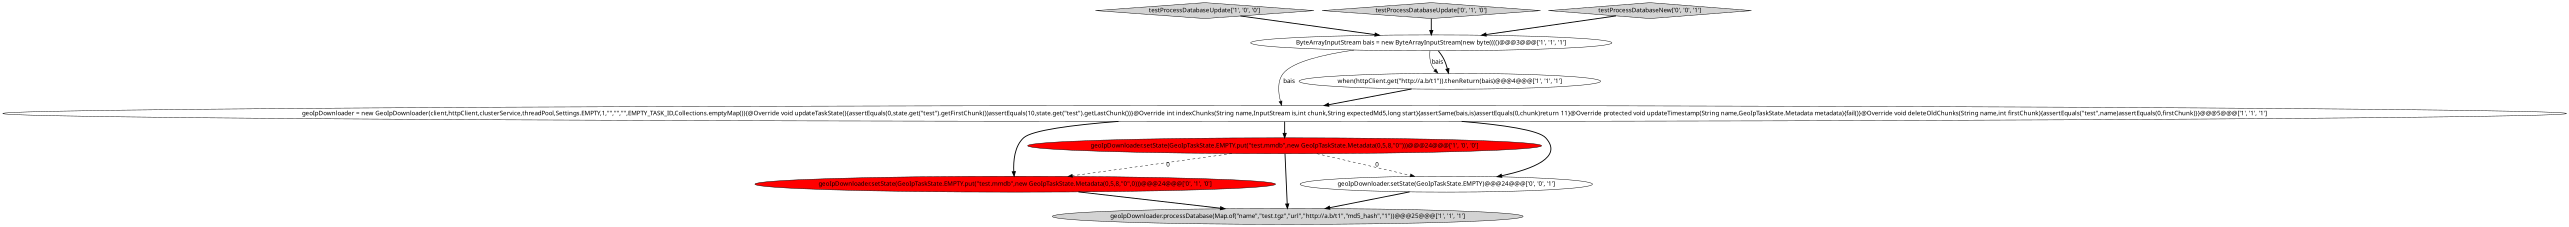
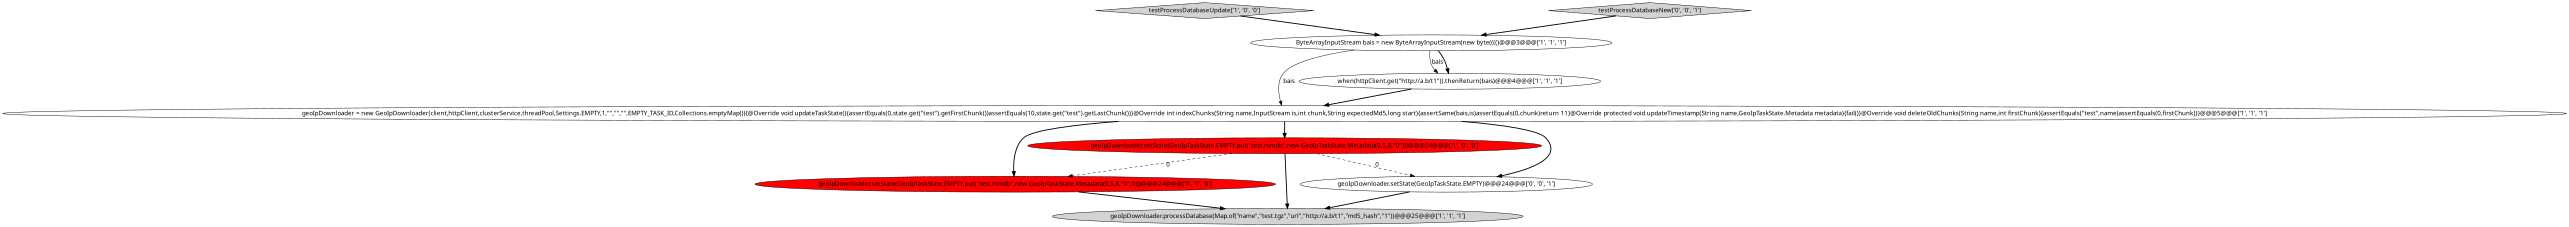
(1431, 11) -> none
